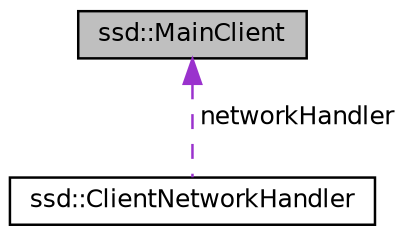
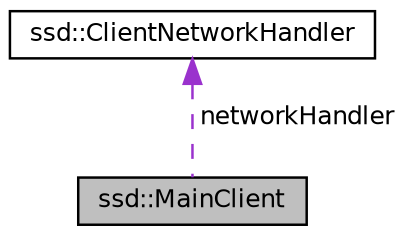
(192, 131) -> (192, 131)
